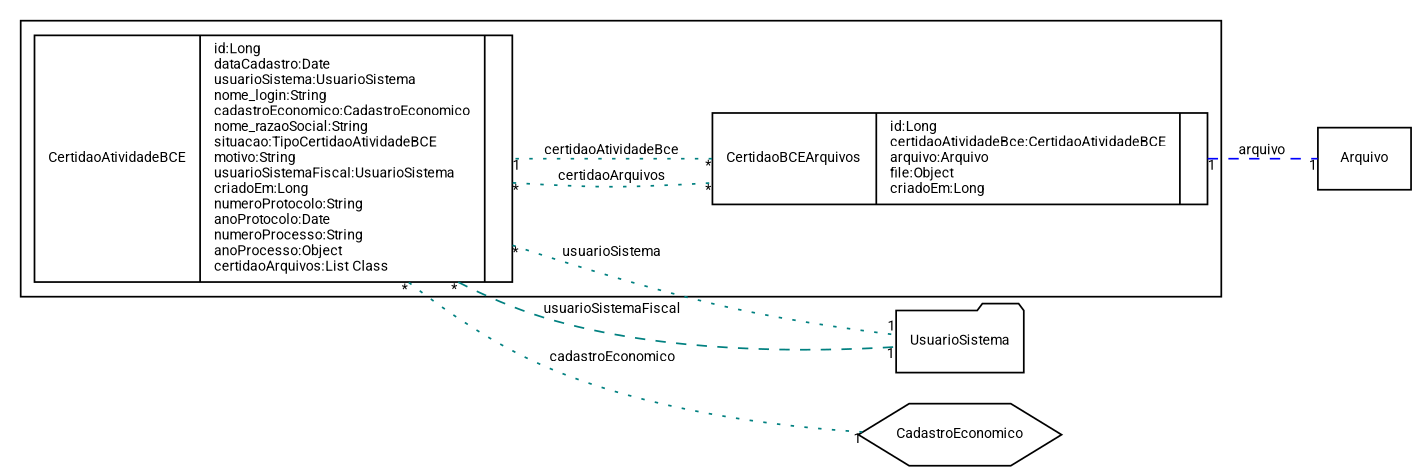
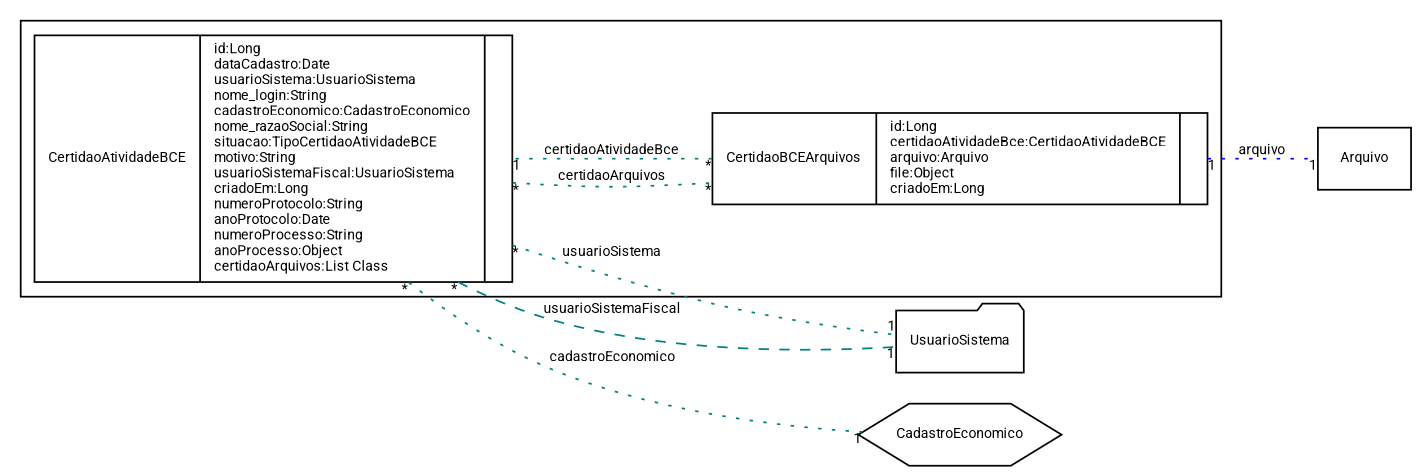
(1263, 159) -> (1263, 159)
